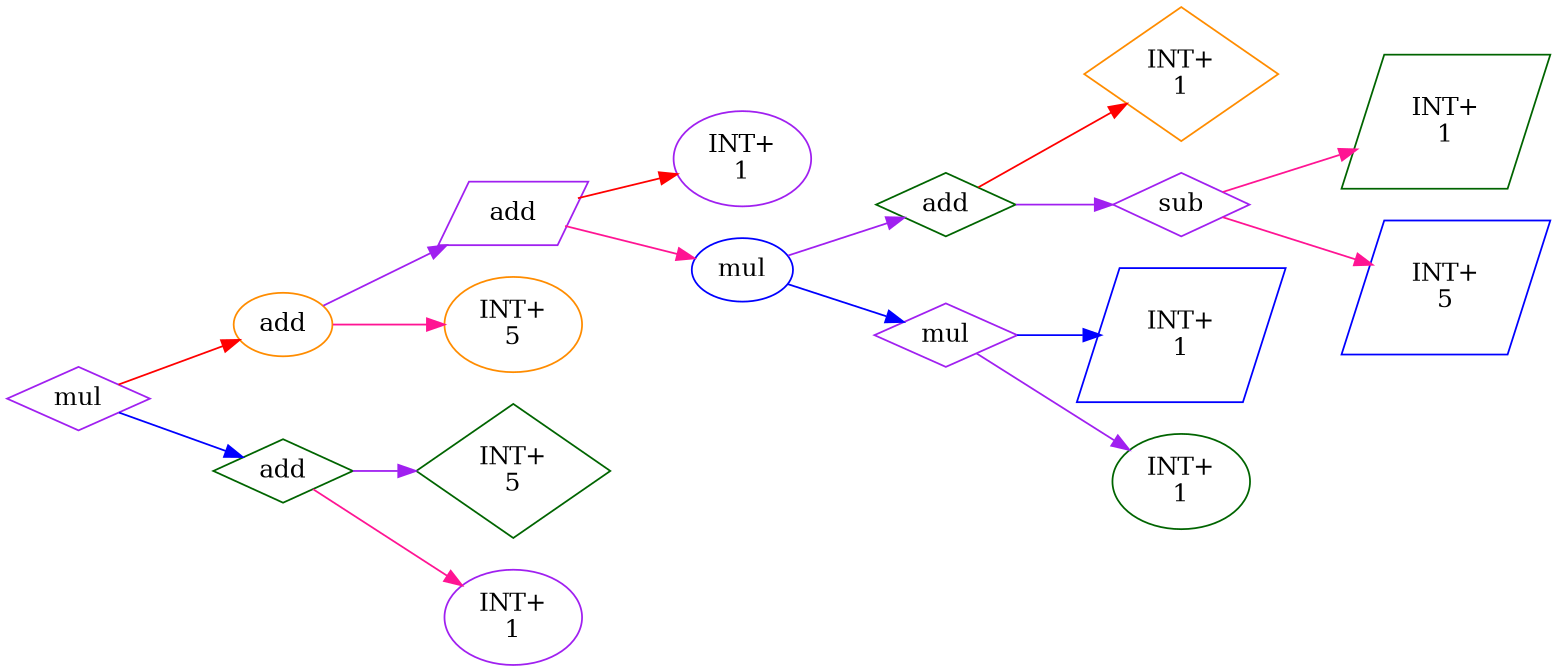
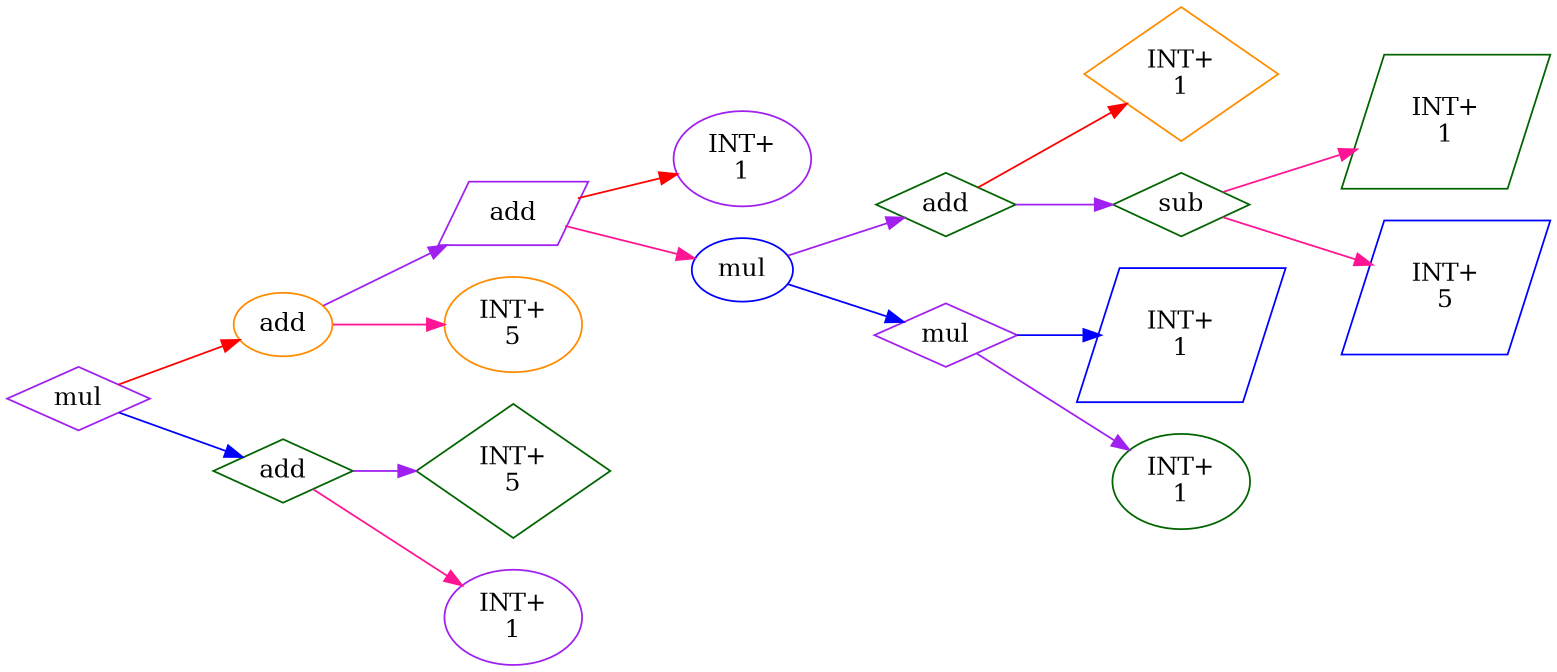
(1181, 205) -> (1181, 205)
